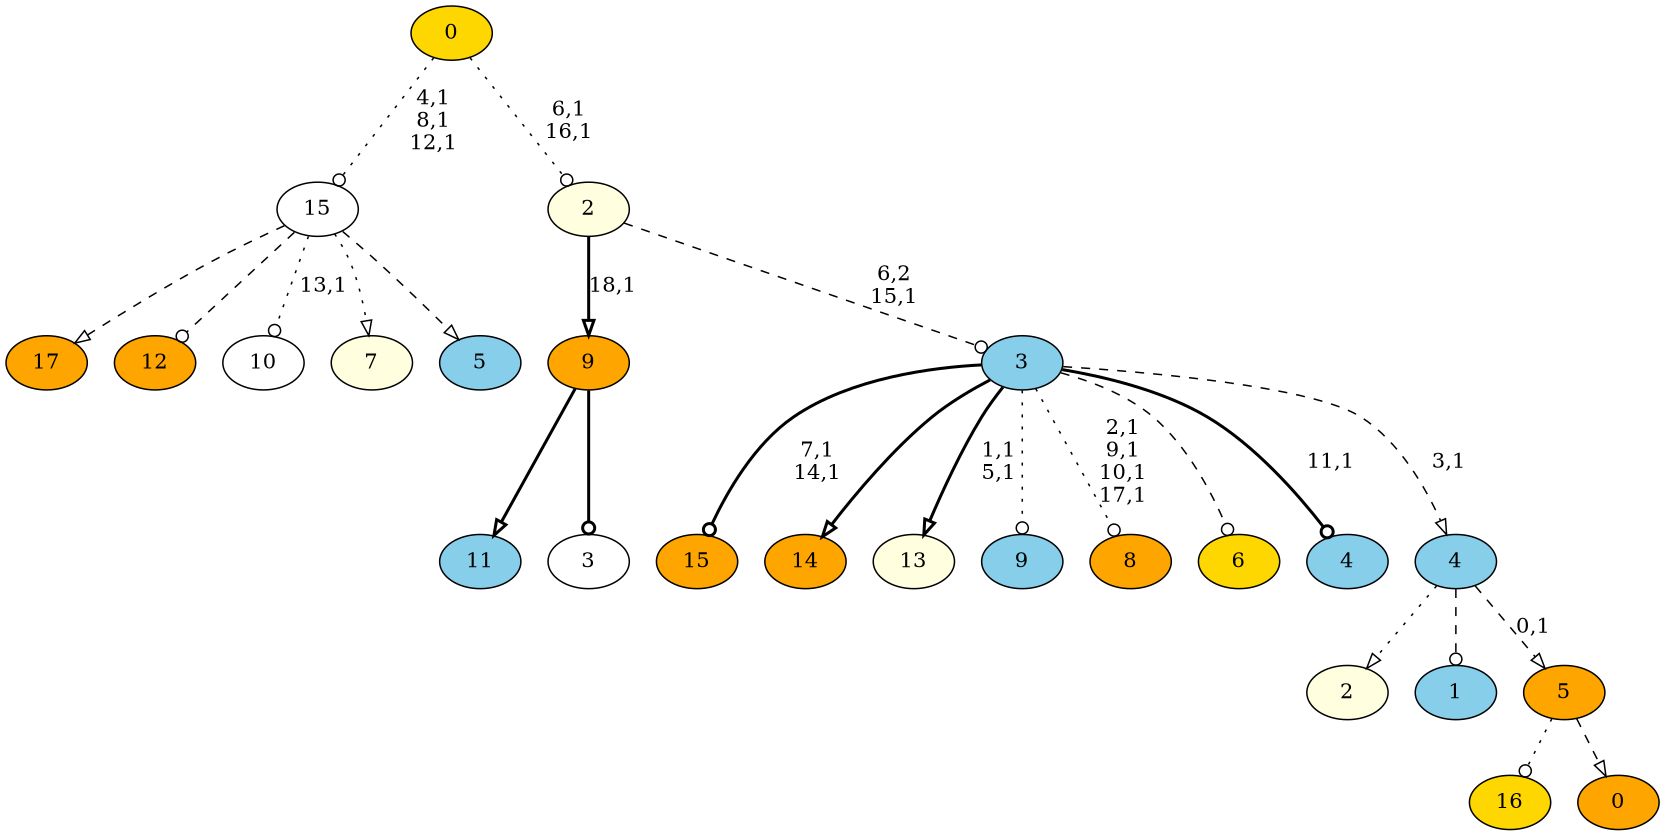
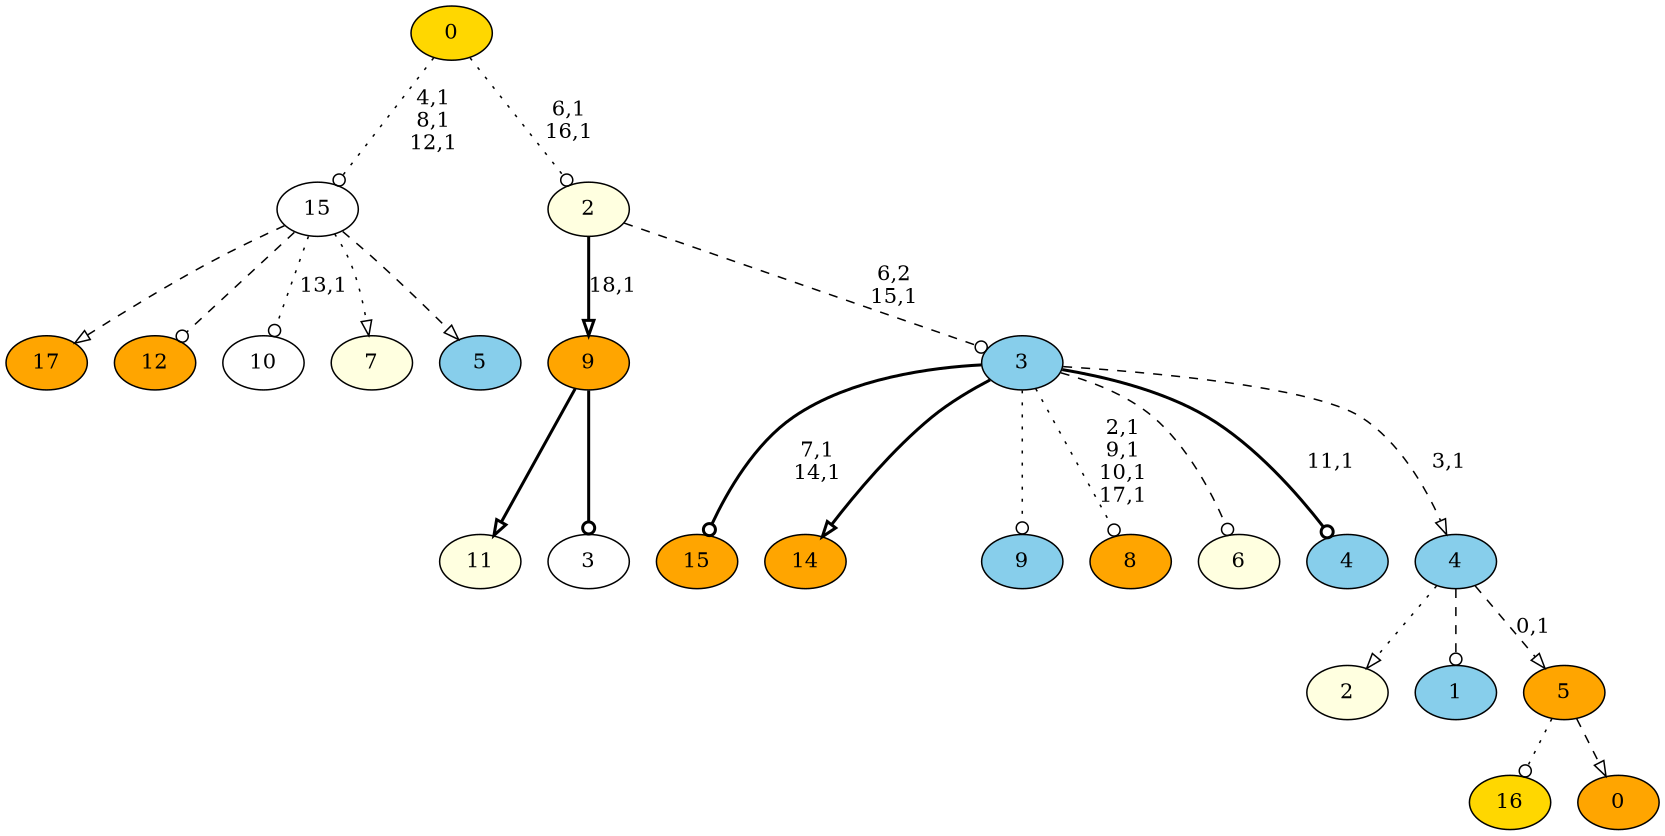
(480, 562) -> (480, 562)
(914, 562) -> none
(1239, 562) -> (1239, 562)
